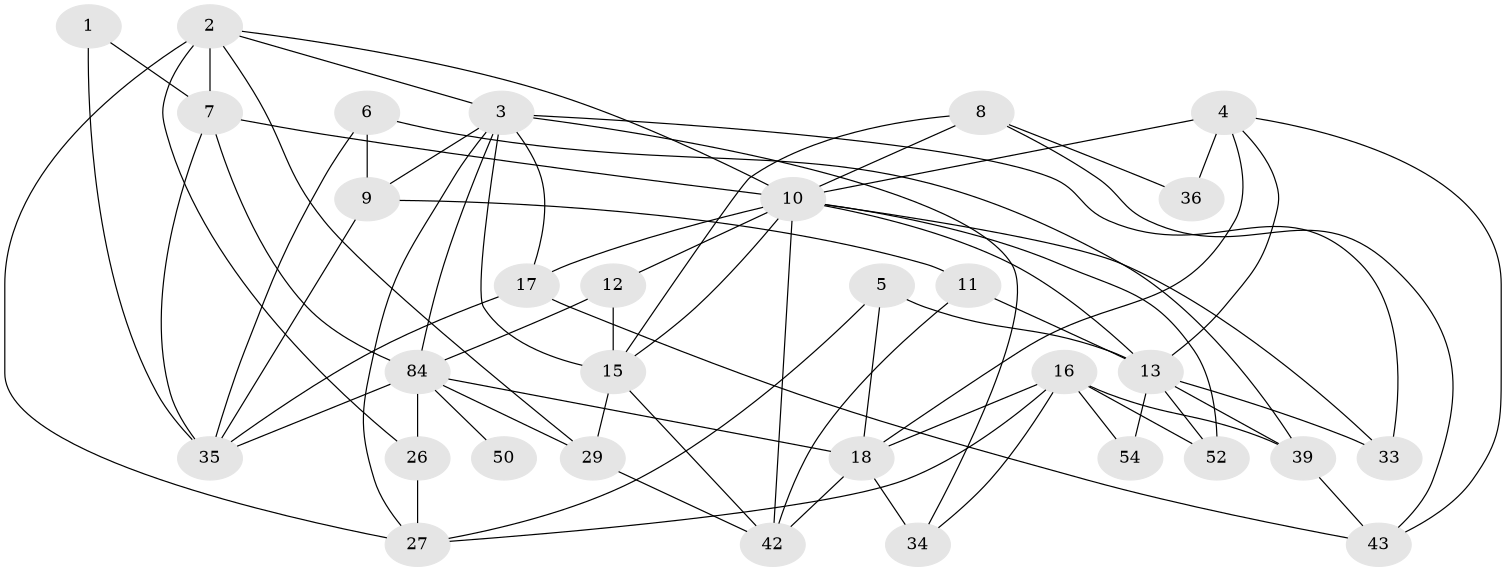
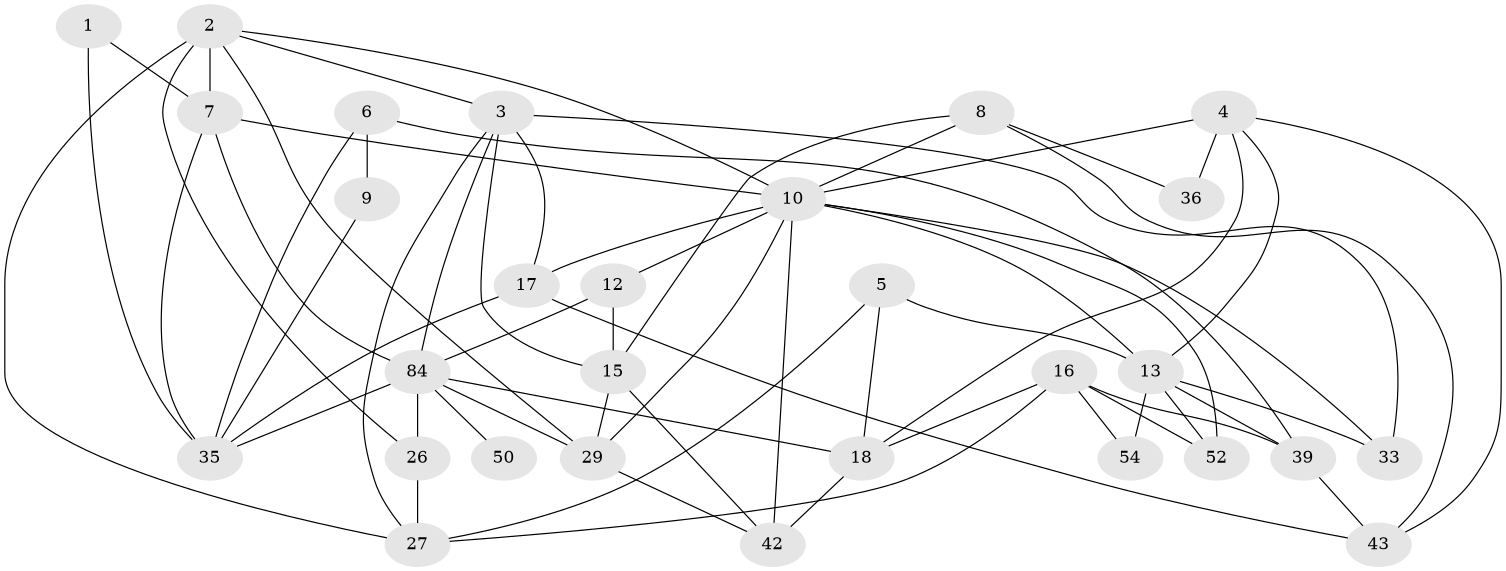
(430, 159) -> none
(968, 286) -> none
(711, 292) -> (709, 339)
(918, 545) -> none
